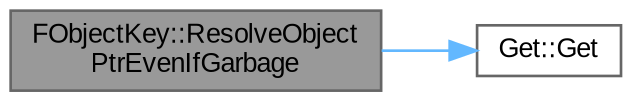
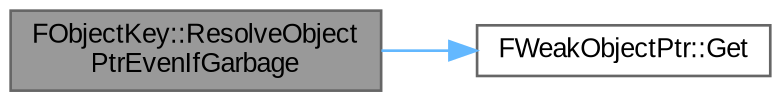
(549, 51) -> (624, 51)
